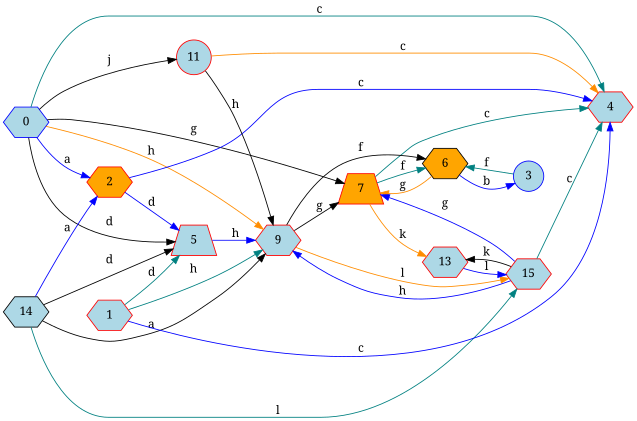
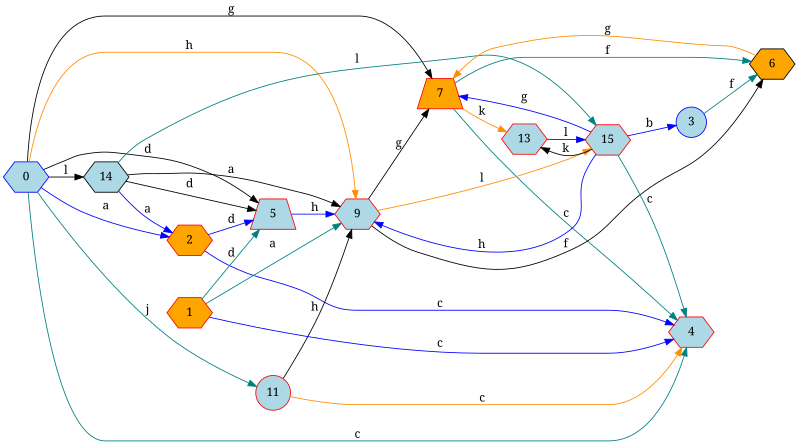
(100, 76) -> (130, 303)
none -> (62, 177)
(482, 188) -> (648, 132)
(194, 269) -> (273, 244)
(110, 315) -> (190, 313)
